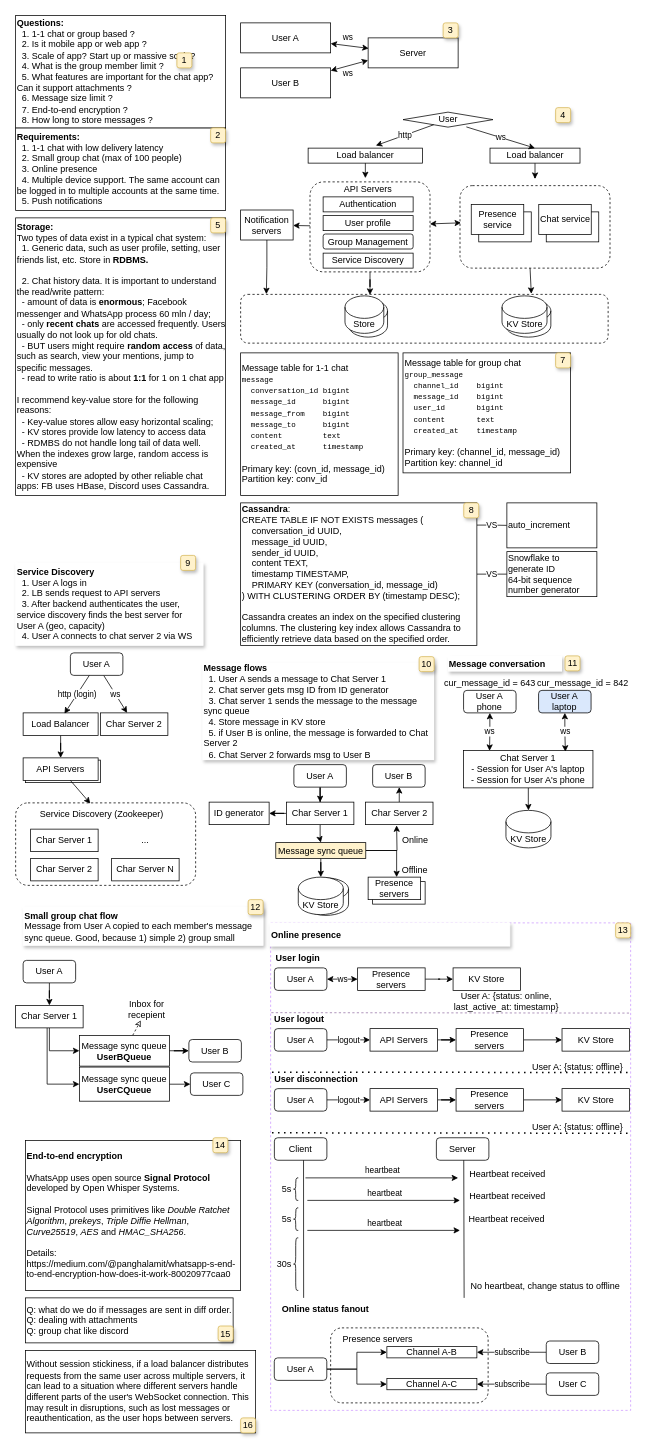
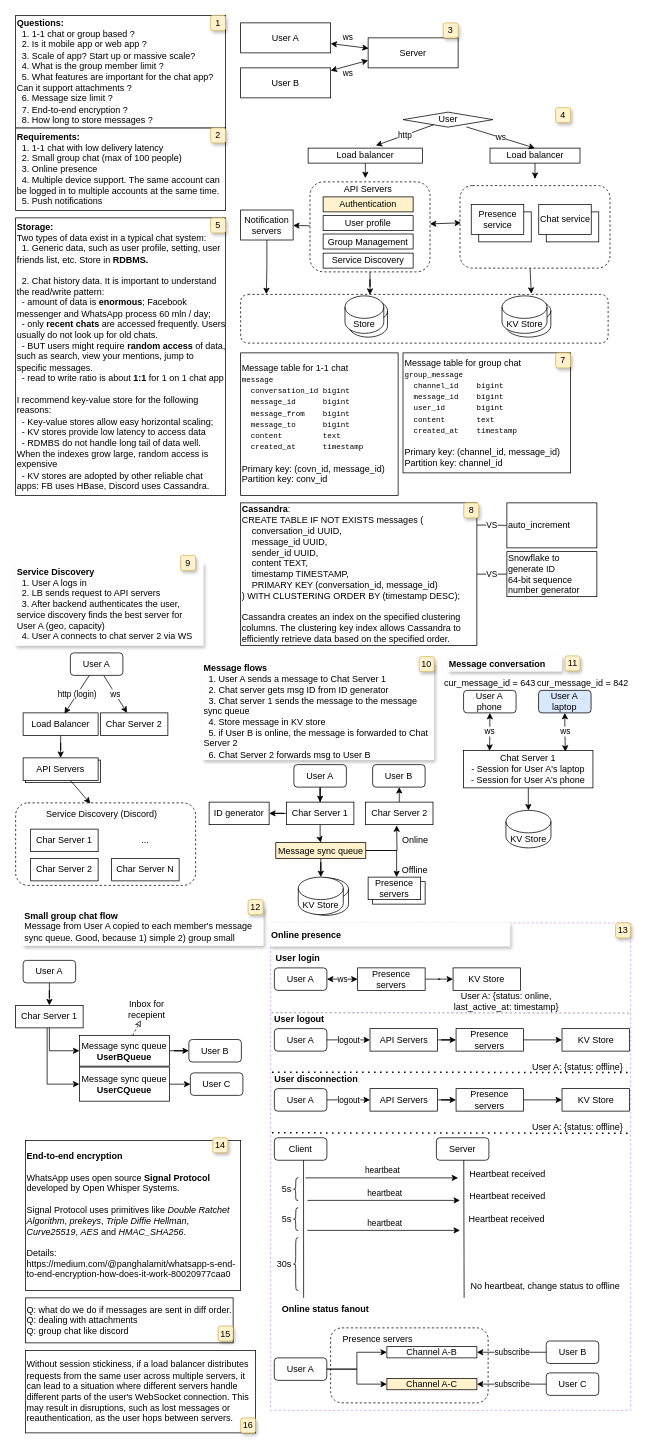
(184, 60) -> (218, 23)
(368, 204) -> (368, 204)
(368, 242) -> (368, 242)
(102, 814) -> (102, 814)
(432, 1384) -> (432, 1384)
